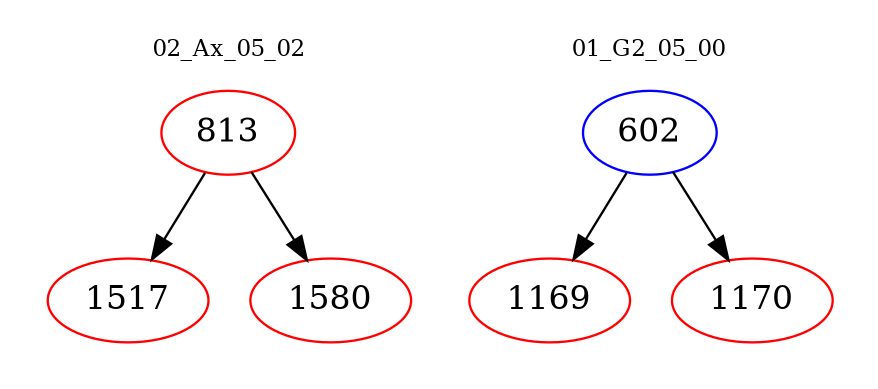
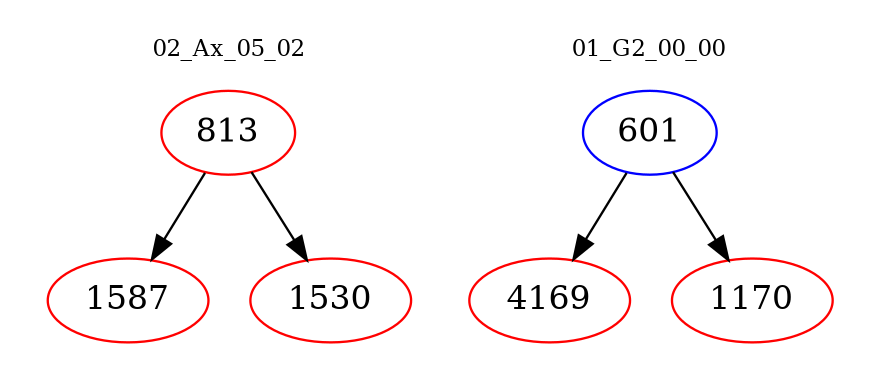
(650, 50) -> (650, 50)
(650, 133) -> (650, 133)
(128, 300) -> (128, 300)
(331, 300) -> (331, 300)
(550, 300) -> (550, 300)
